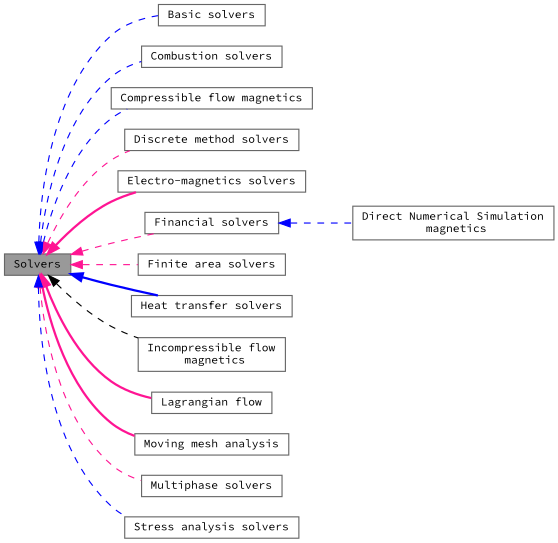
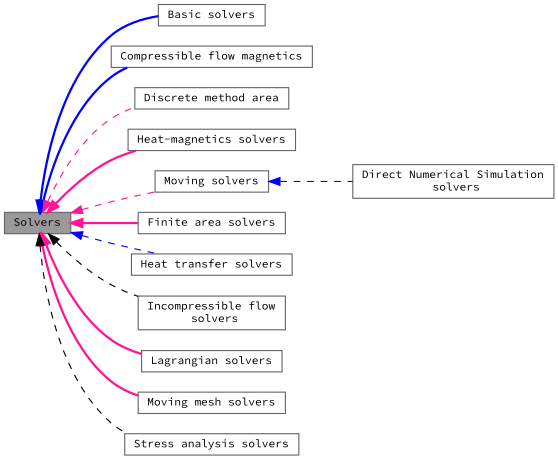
(212, 57) -> none
(64, 107) -> (72, 88)
(212, 140) -> (212, 98)
(72, 167) -> (72, 125)
(212, 181) -> (212, 140)
(212, 223) -> (212, 181)
(453, 223) -> (453, 181)
(110, 265) -> (110, 223)
(120, 287) -> (120, 245)
(212, 354) -> (212, 313)
(212, 403) -> (212, 361)
(57, 413) -> (64, 350)
(212, 444) -> (212, 403)
(212, 486) -> none
